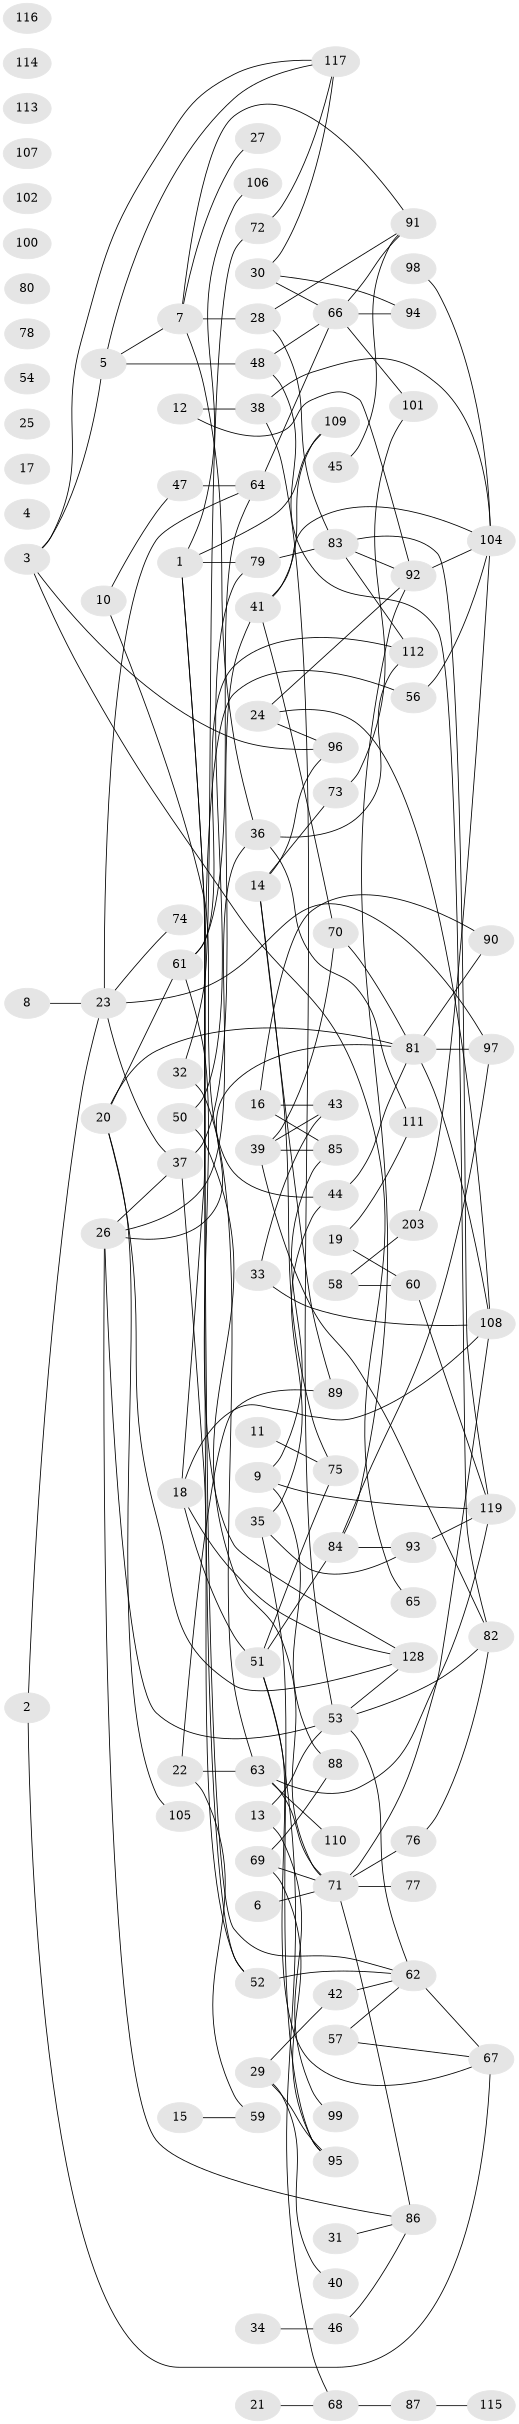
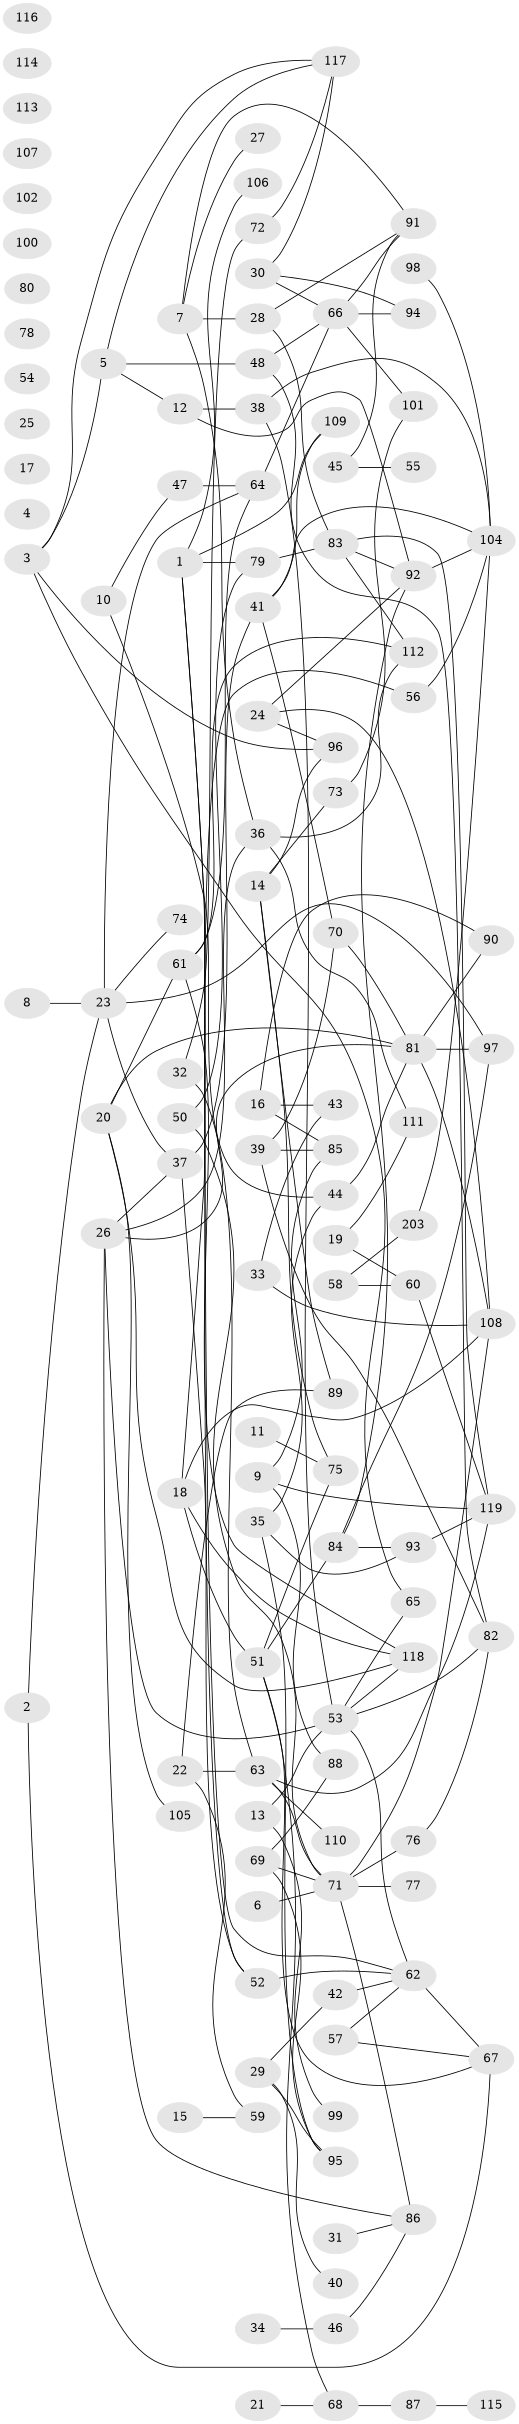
(142, 341) -> (142, 387)
none -> (414, 467)
(297, 1128) -> none
(414, 1658) -> (414, 1658)
none -> (373, 1660)
